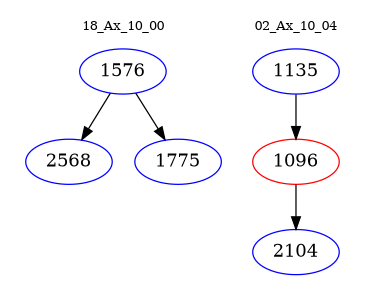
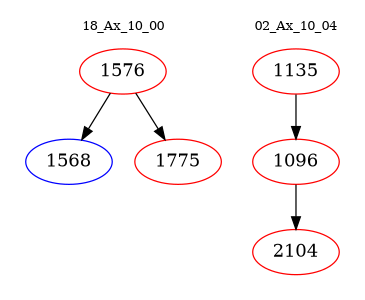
(123, 71) -> (123, 71)
(296, 71) -> (296, 71)
(69, 162) -> (69, 162)
(178, 162) -> (178, 162)
(296, 252) -> (296, 252)
